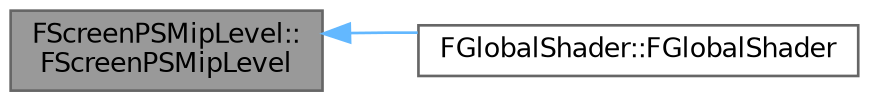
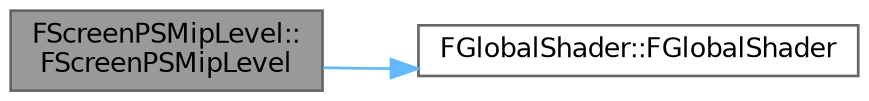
(384, 33) -> (357, 68)
